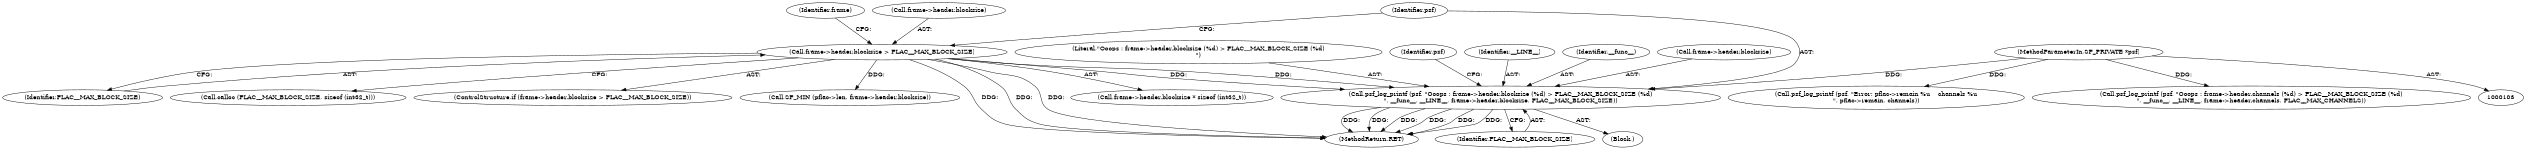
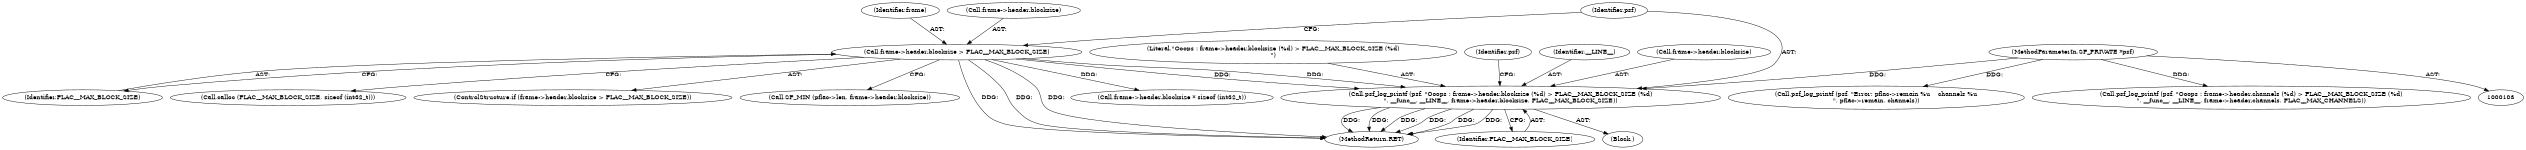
(864, 29) -> (939, 29)
(1606, 52) -> none
(877, 75) -> (919, 75)
(1092, 75) -> (1090, 75)
